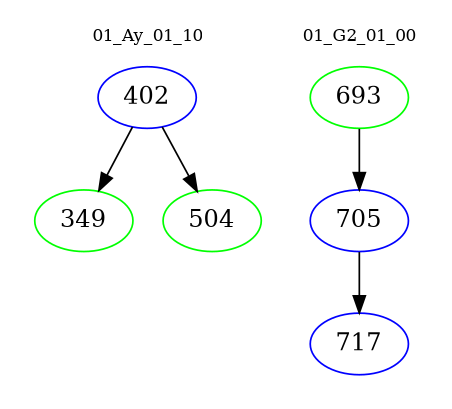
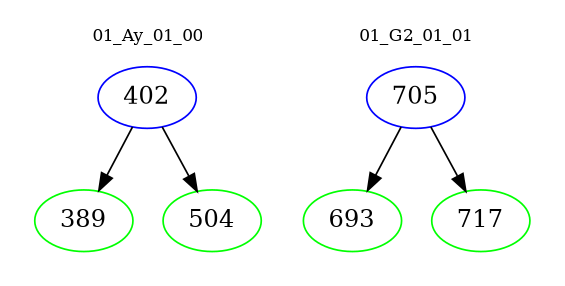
(148, 37) -> (148, 37)
(360, 37) -> (417, 37)
(359, 151) -> (388, 151)
(84, 221) -> (84, 221)
(359, 344) -> (481, 221)
